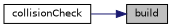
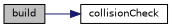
(104, 14) -> (58, 14)
